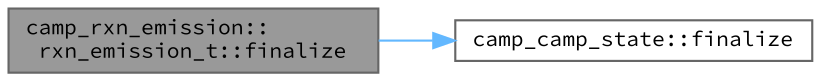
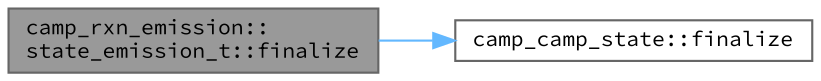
(193, 41) -> (193, 41)
